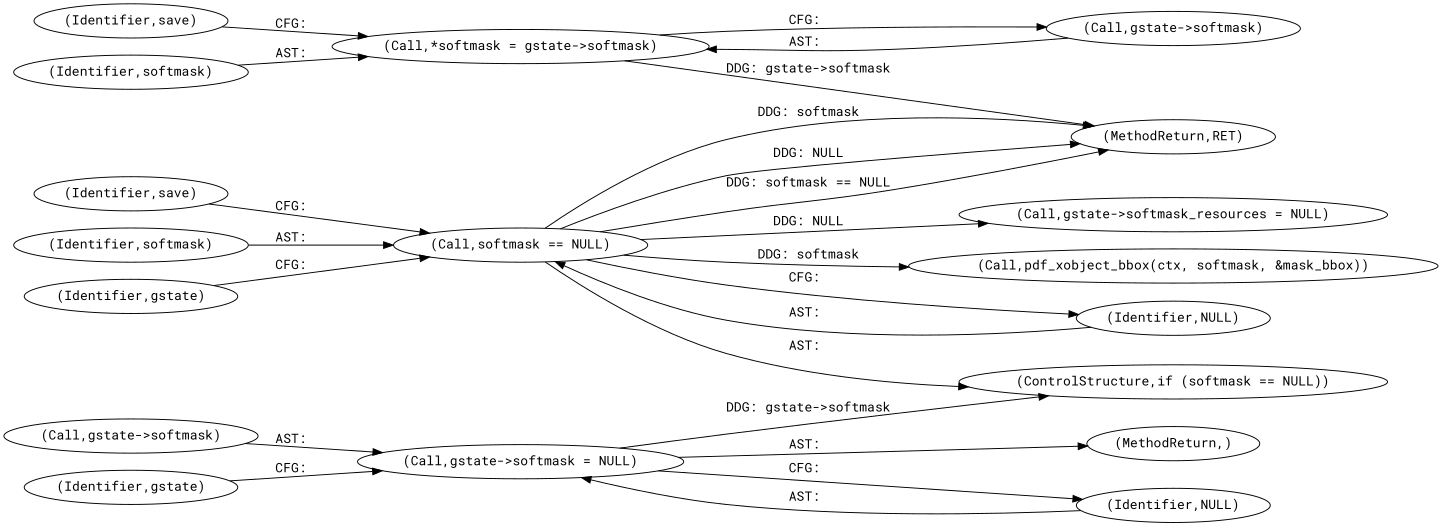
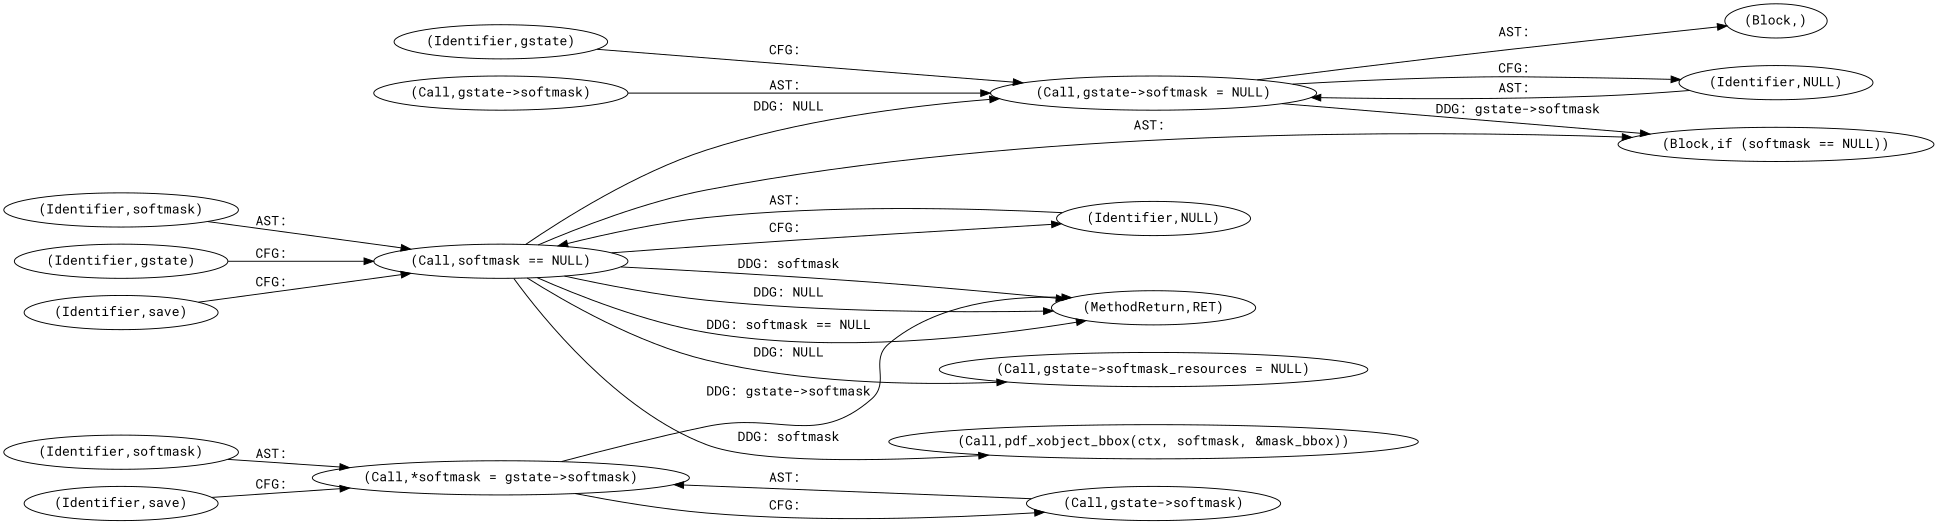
none -> (747, 138)
(1173, 382) -> (1776, 144)
(1173, 444) -> (1776, 21)
